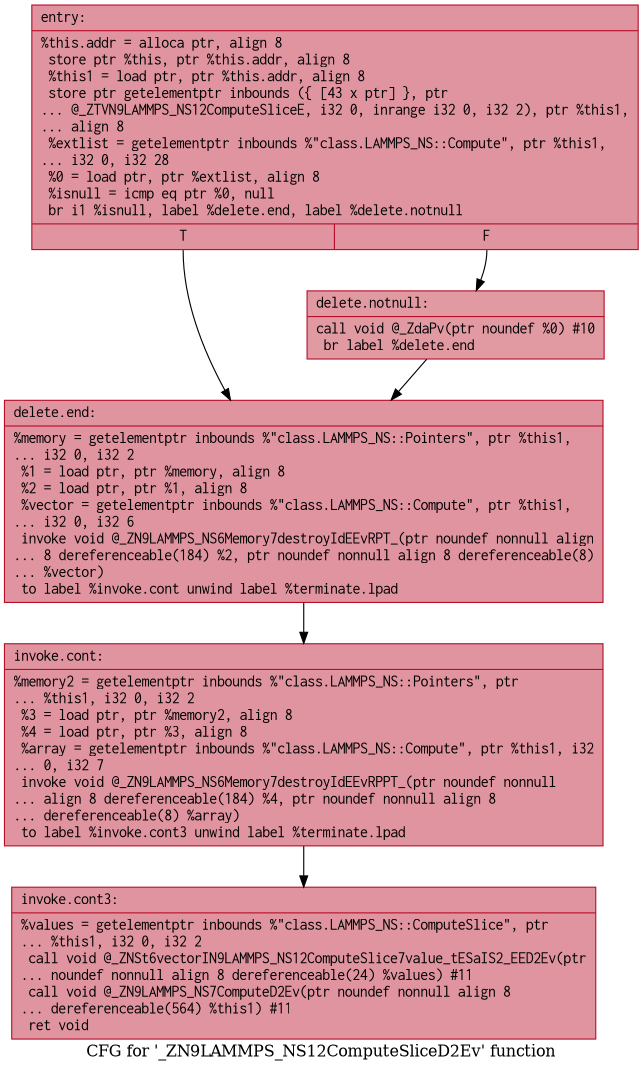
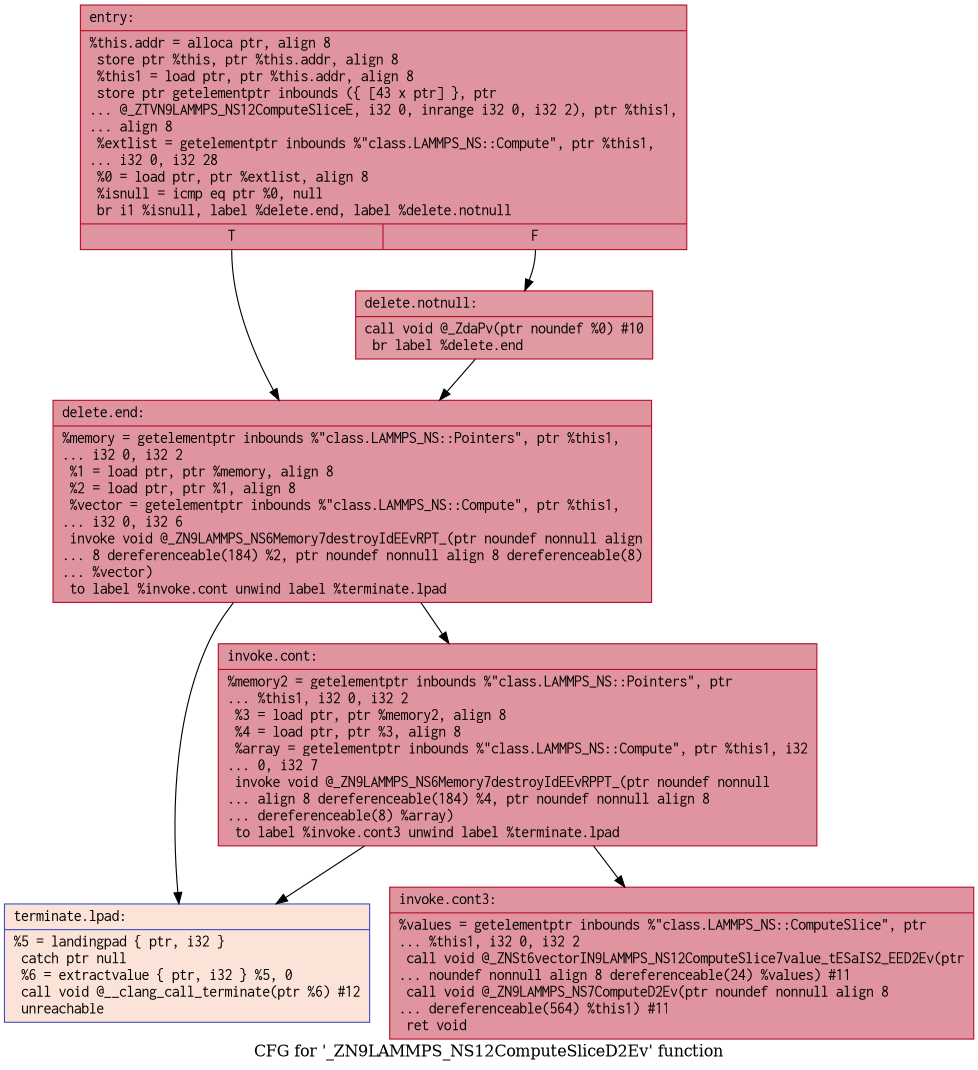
none -> (187, 963)
